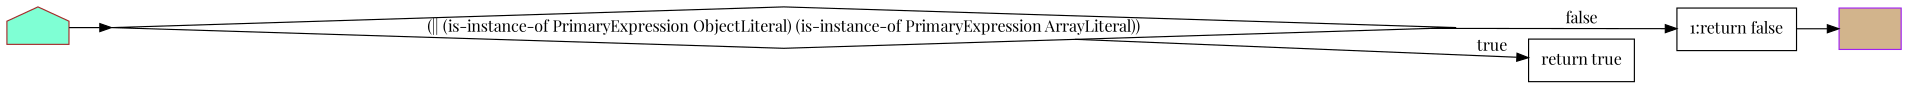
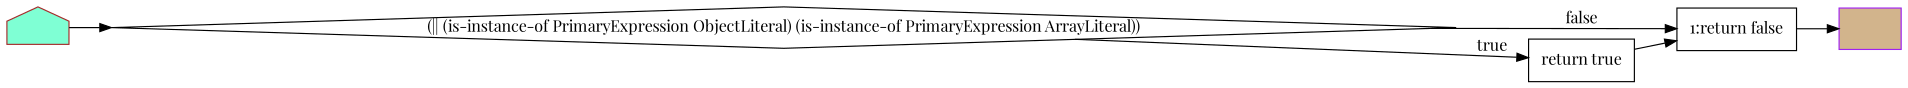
none -> (1650, 46)
